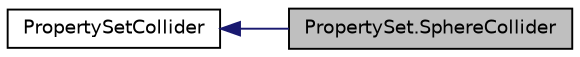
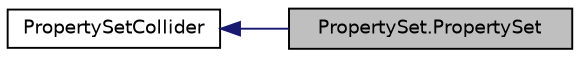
(431, 29) -> (431, 29)
